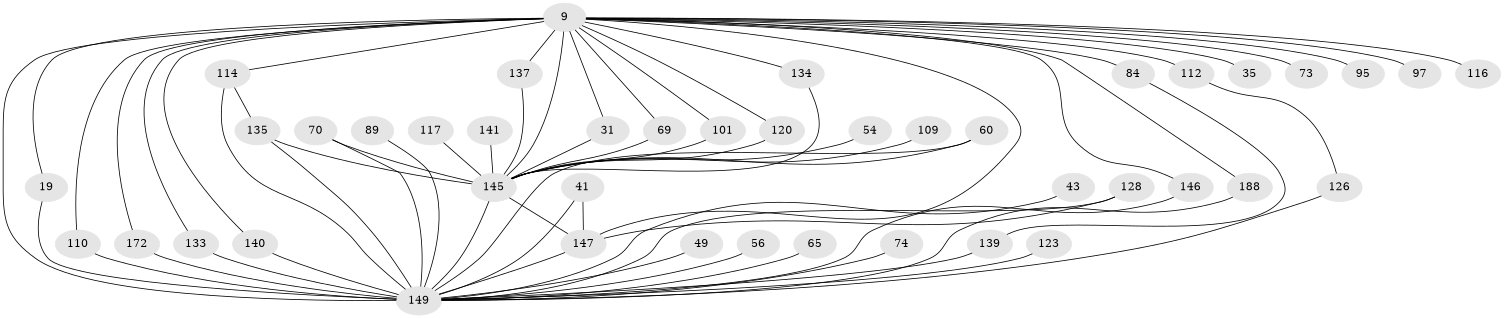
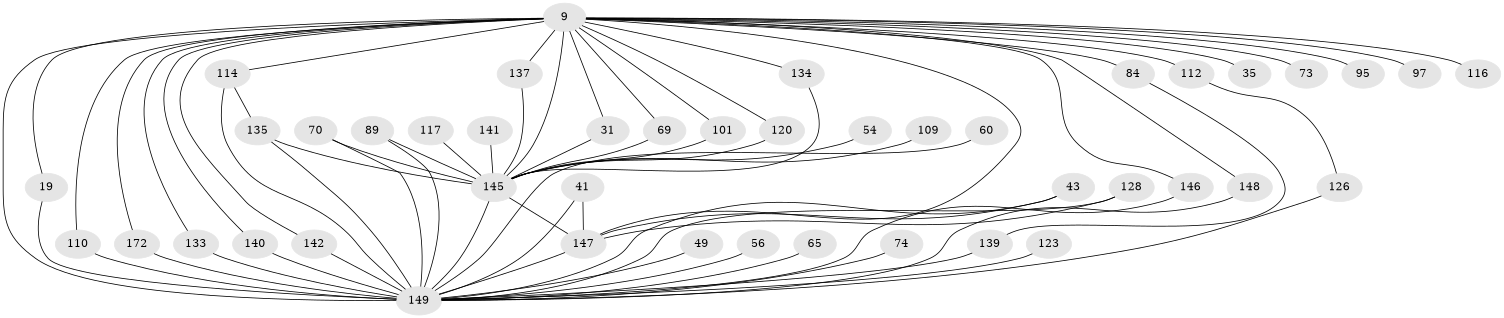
(823, 164) -> (432, 159)
(1250, 187) -> (1250, 187)
none -> (921, 218)
none -> (314, 244)
